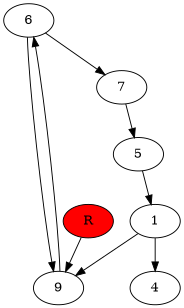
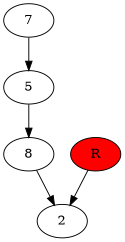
(29, 20) -> none
(155, 221) -> (29, 154)
(59, 288) -> (62, 221)
(155, 288) -> none
